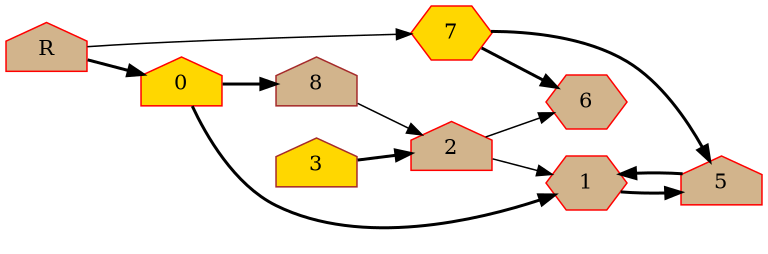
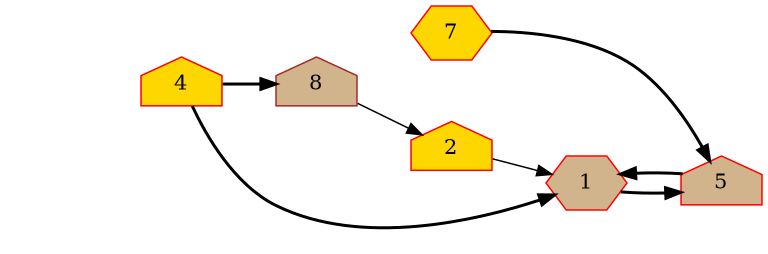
(46, 50) -> none
(182, 84) -> (182, 84)
(586, 102) -> none
(452, 148) -> (452, 148)
(316, 165) -> none
